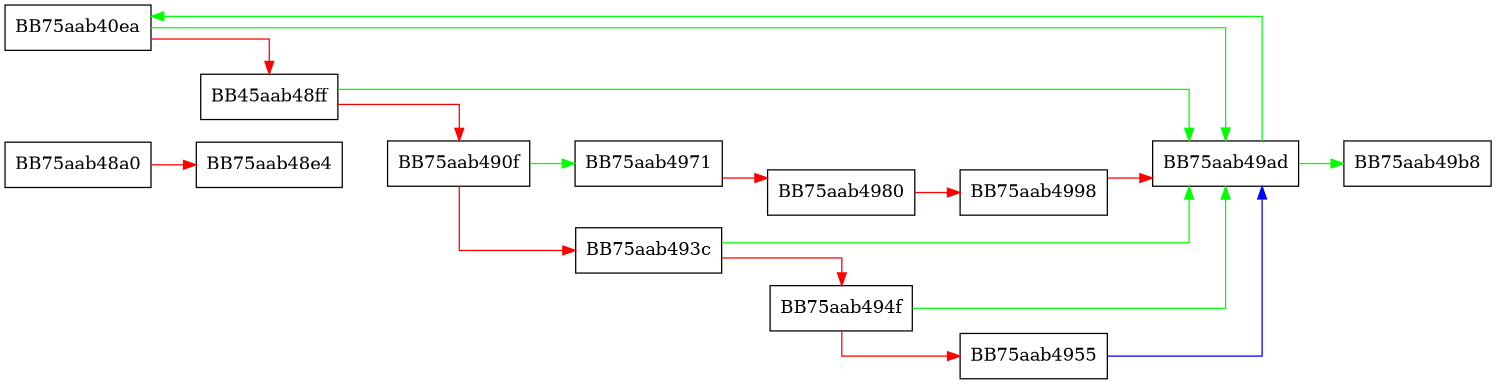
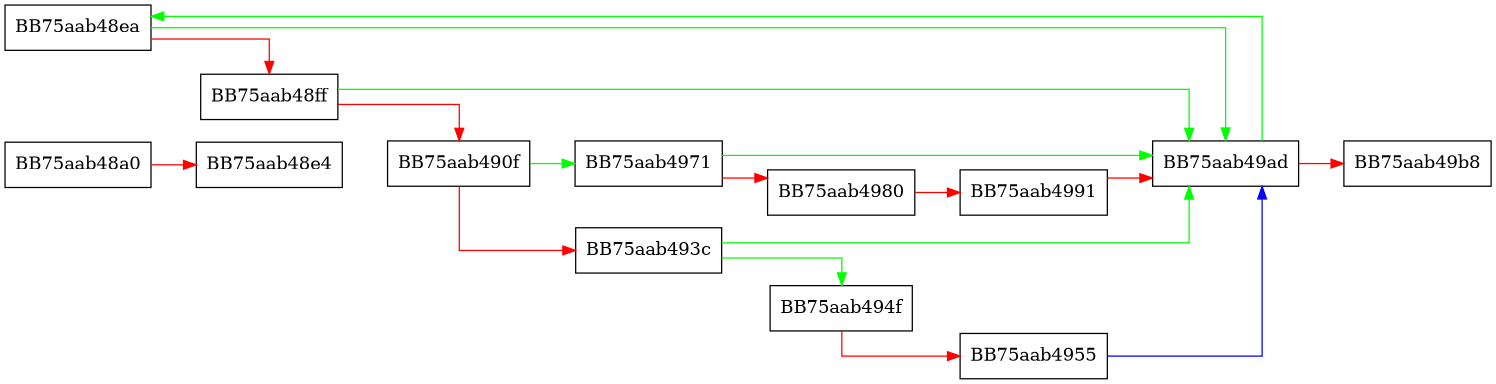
(78, 28) -> (78, 28)
(269, 97) -> (269, 97)
(1315, 164) -> (1315, 164)
(1034, 193) -> (1034, 193)
(789, 258) -> (789, 258)
(1124, 308) -> (931, 155)
